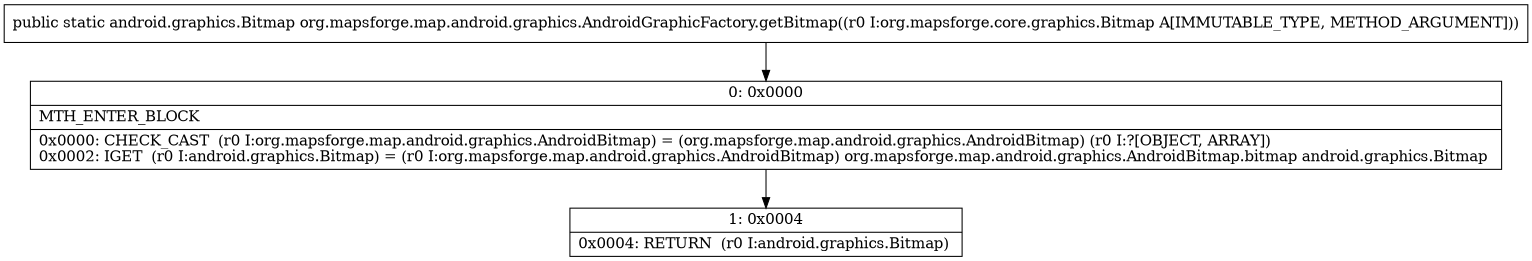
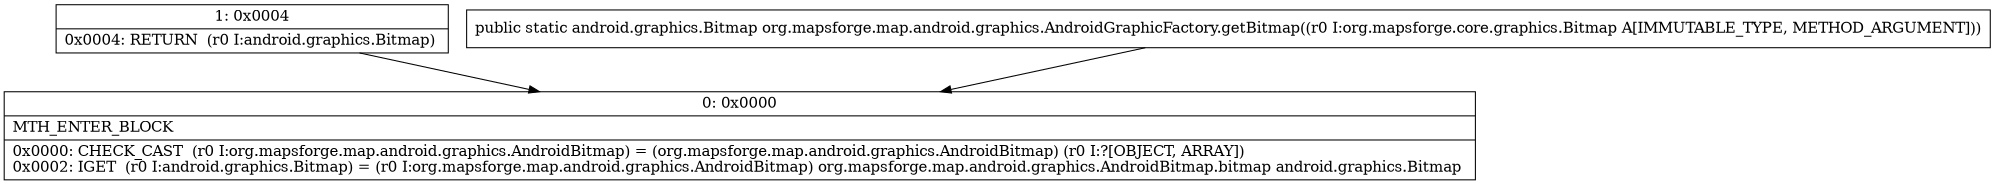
(766, 184) -> (444, 71)
